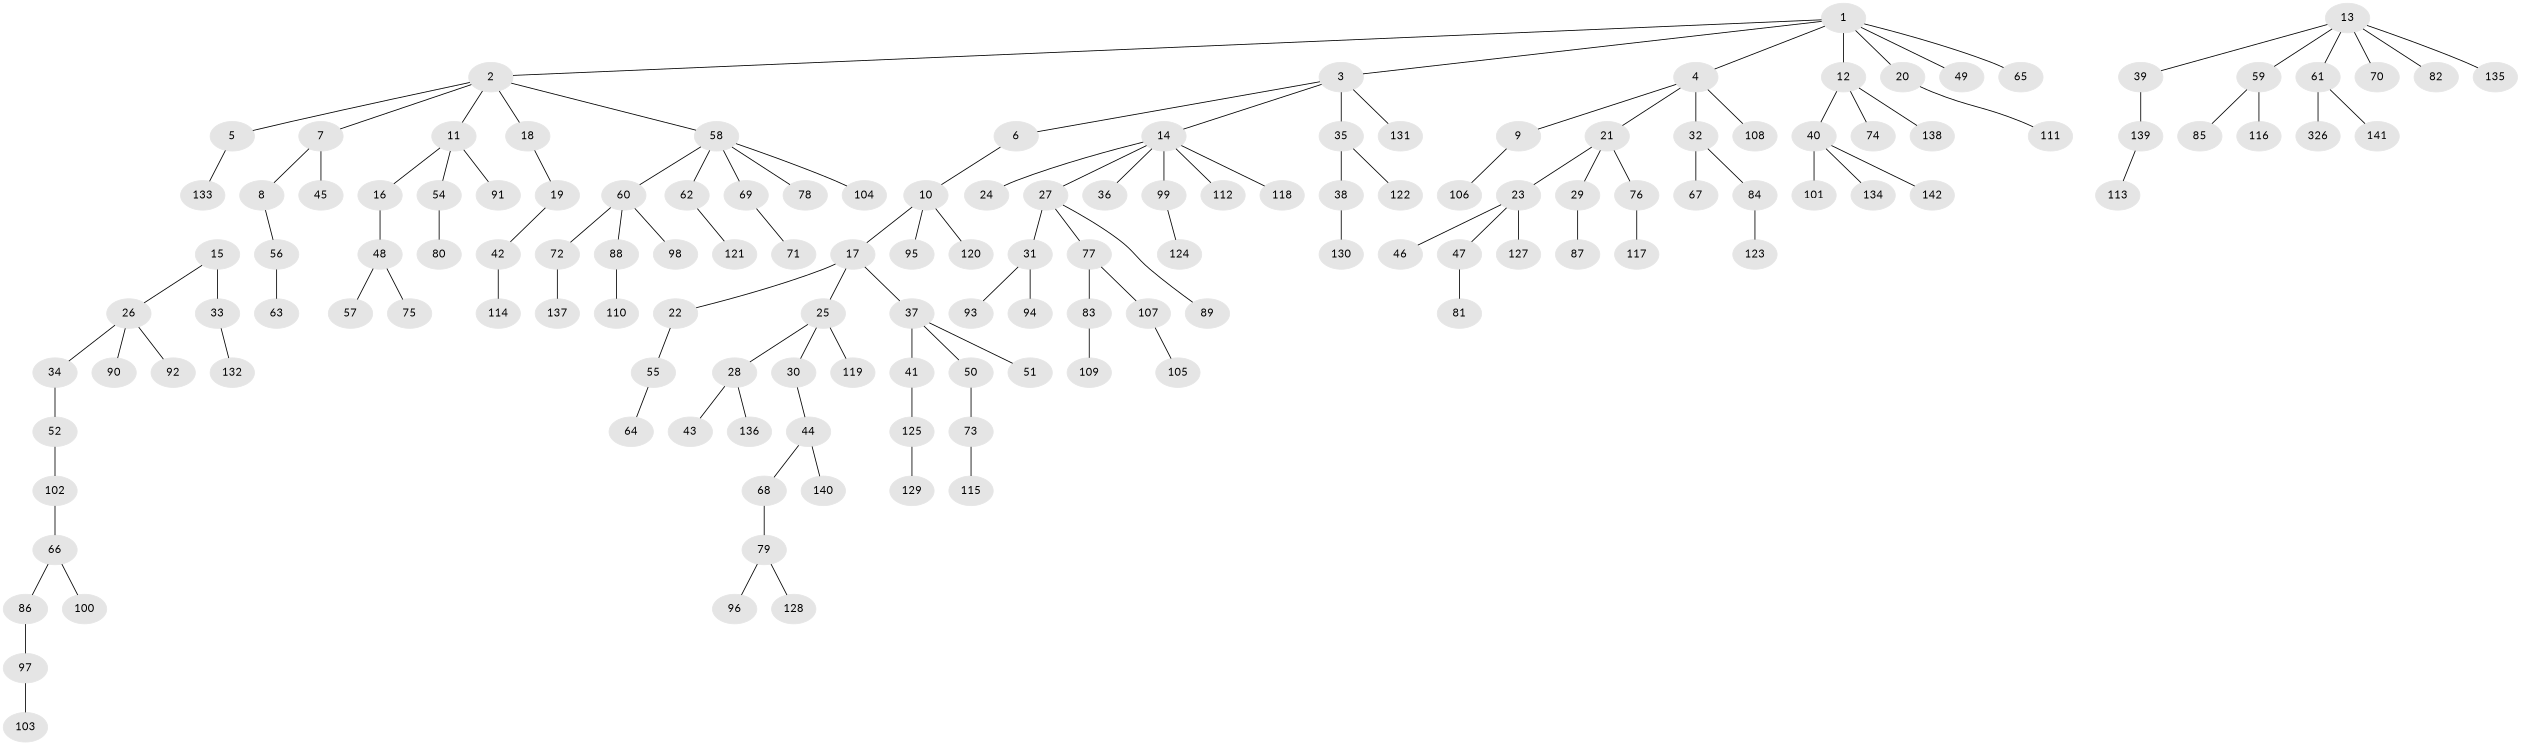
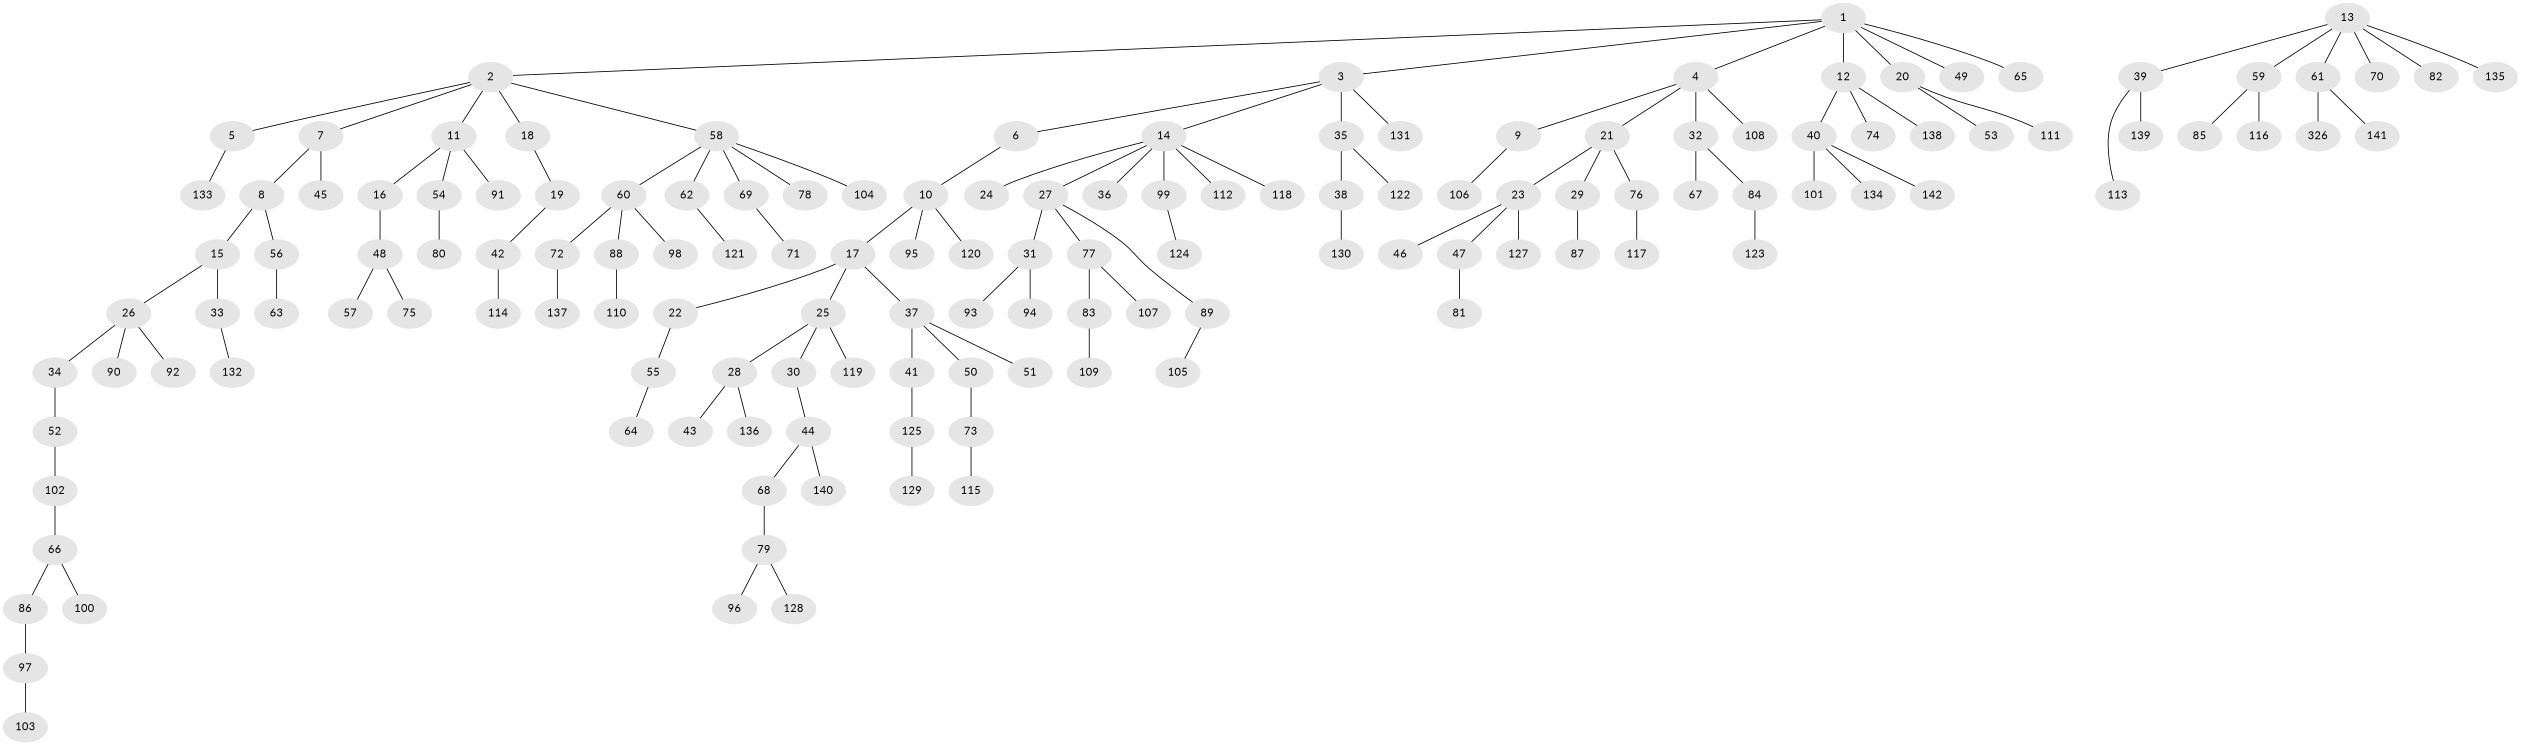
none -> (1991, 136)
(2129, 166) -> (2109, 133)
none -> (240, 225)
(1163, 343) -> (1193, 343)
